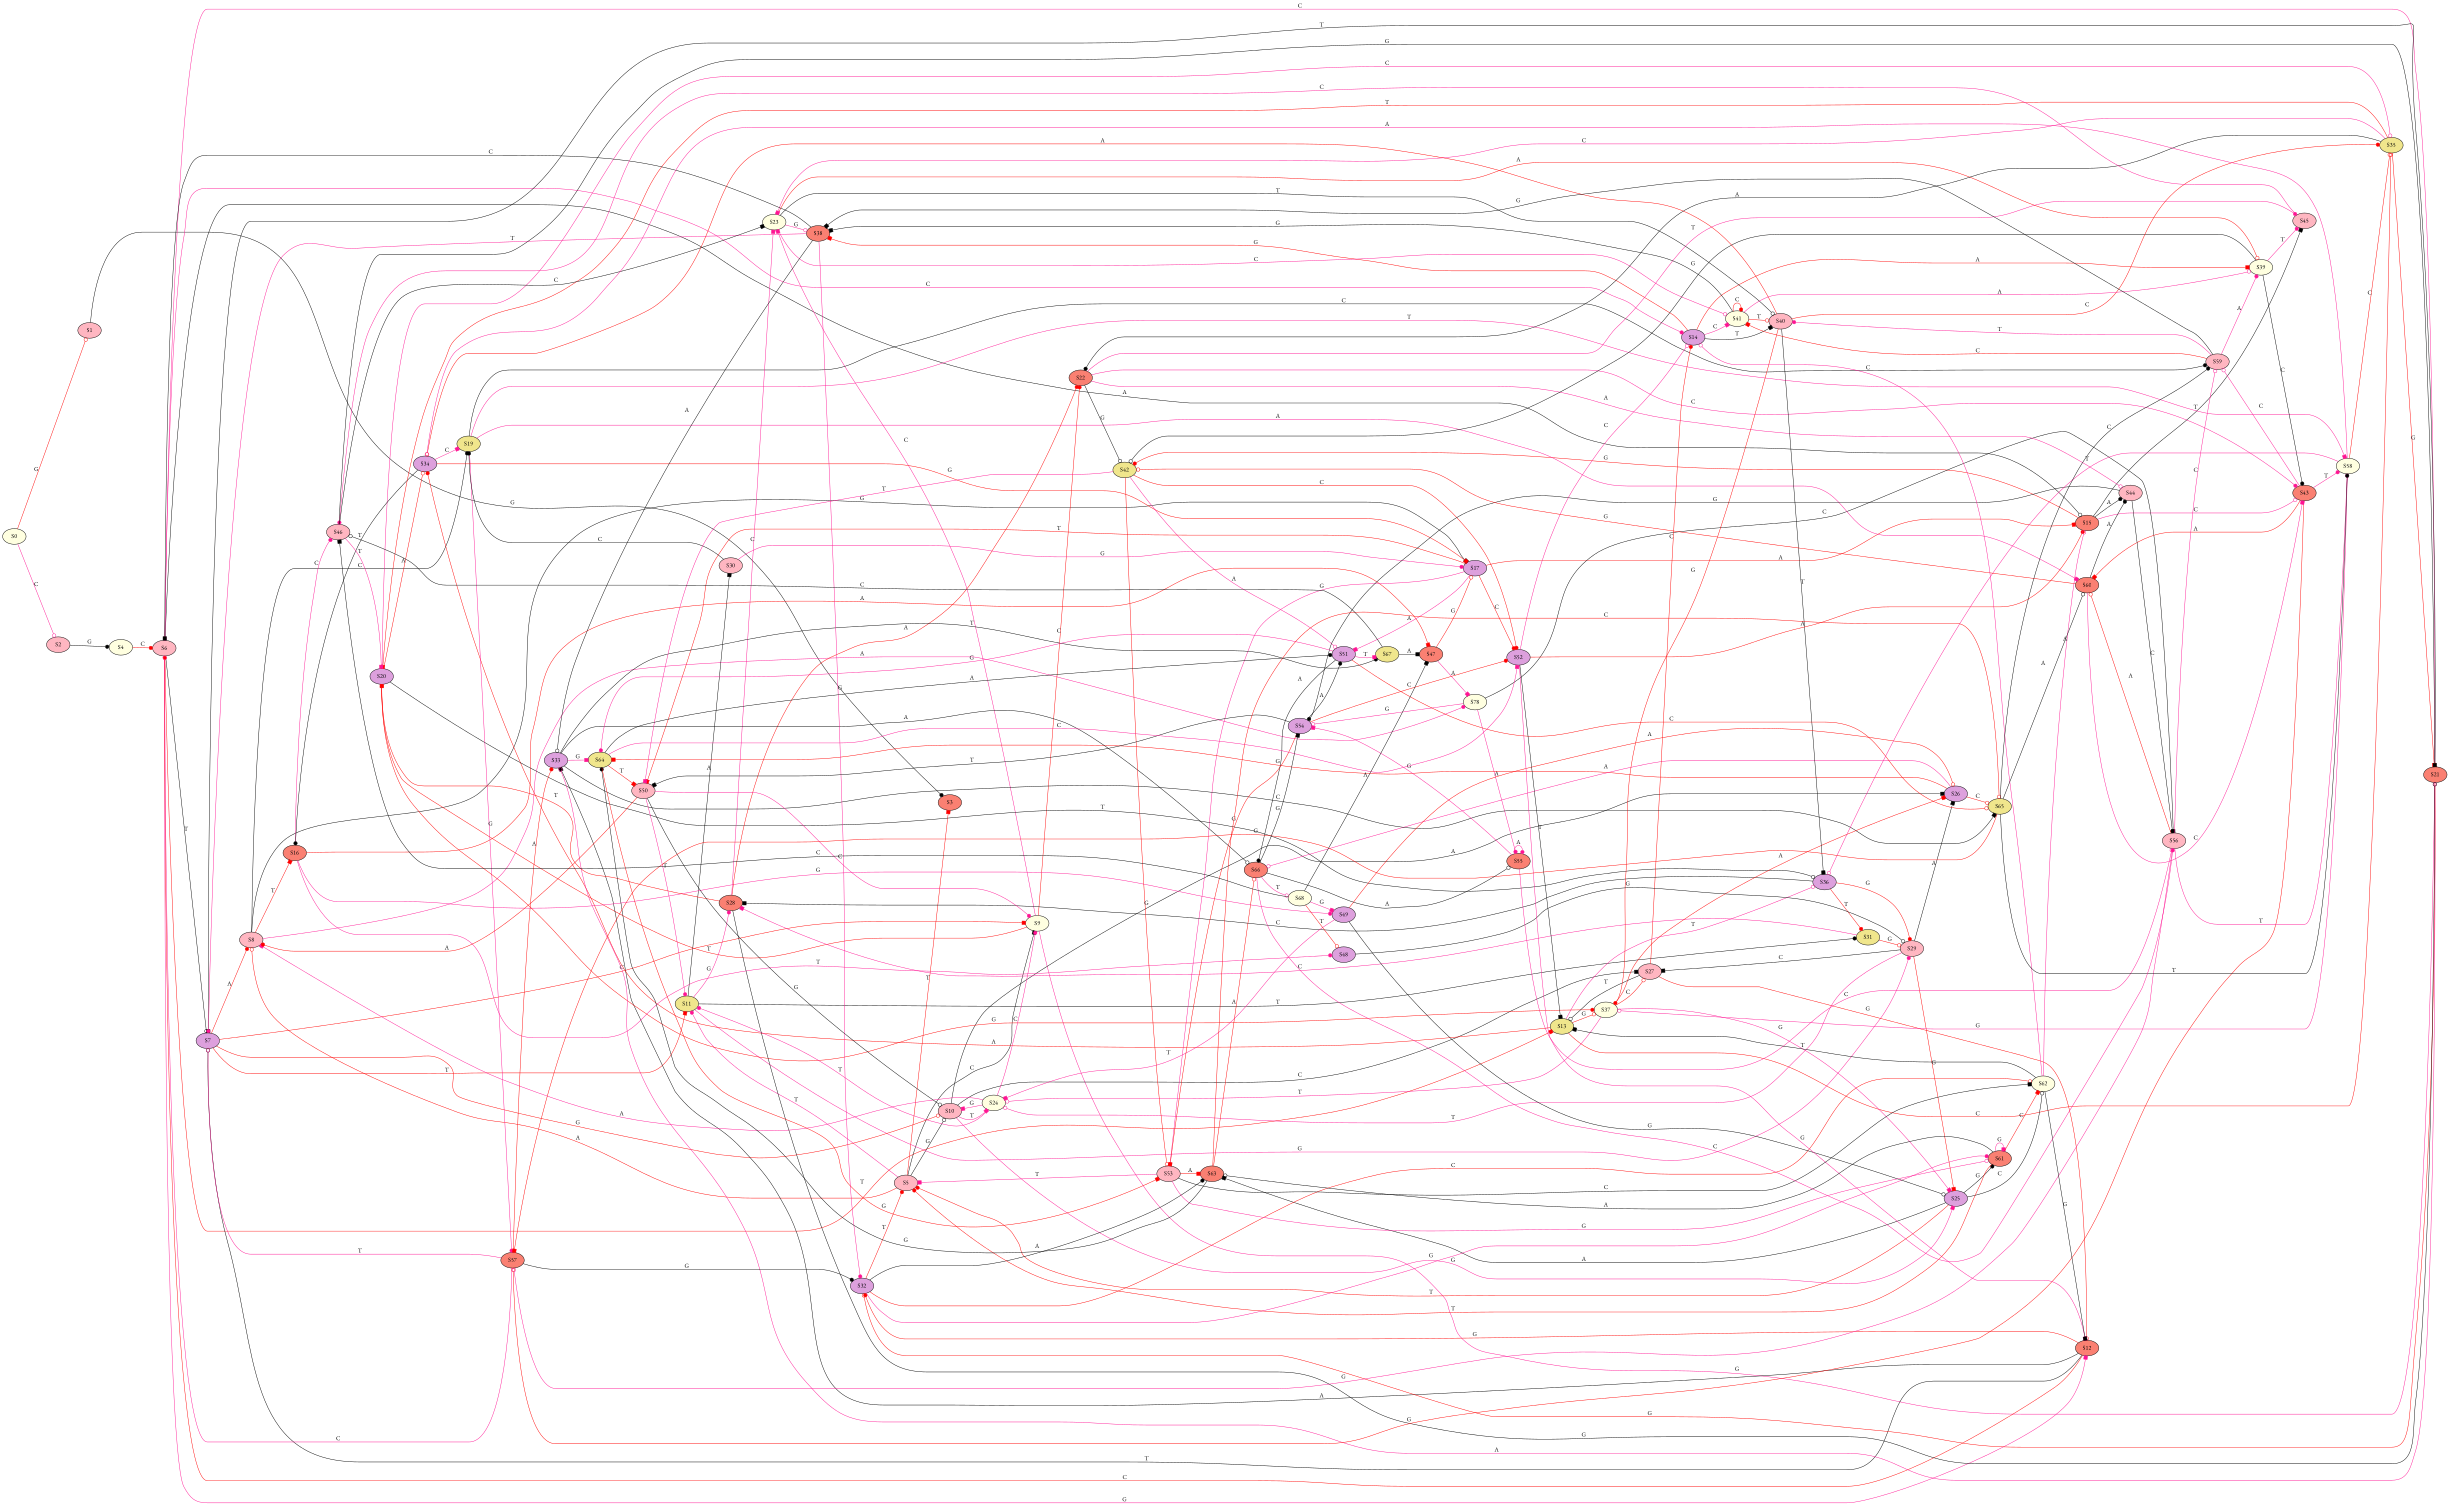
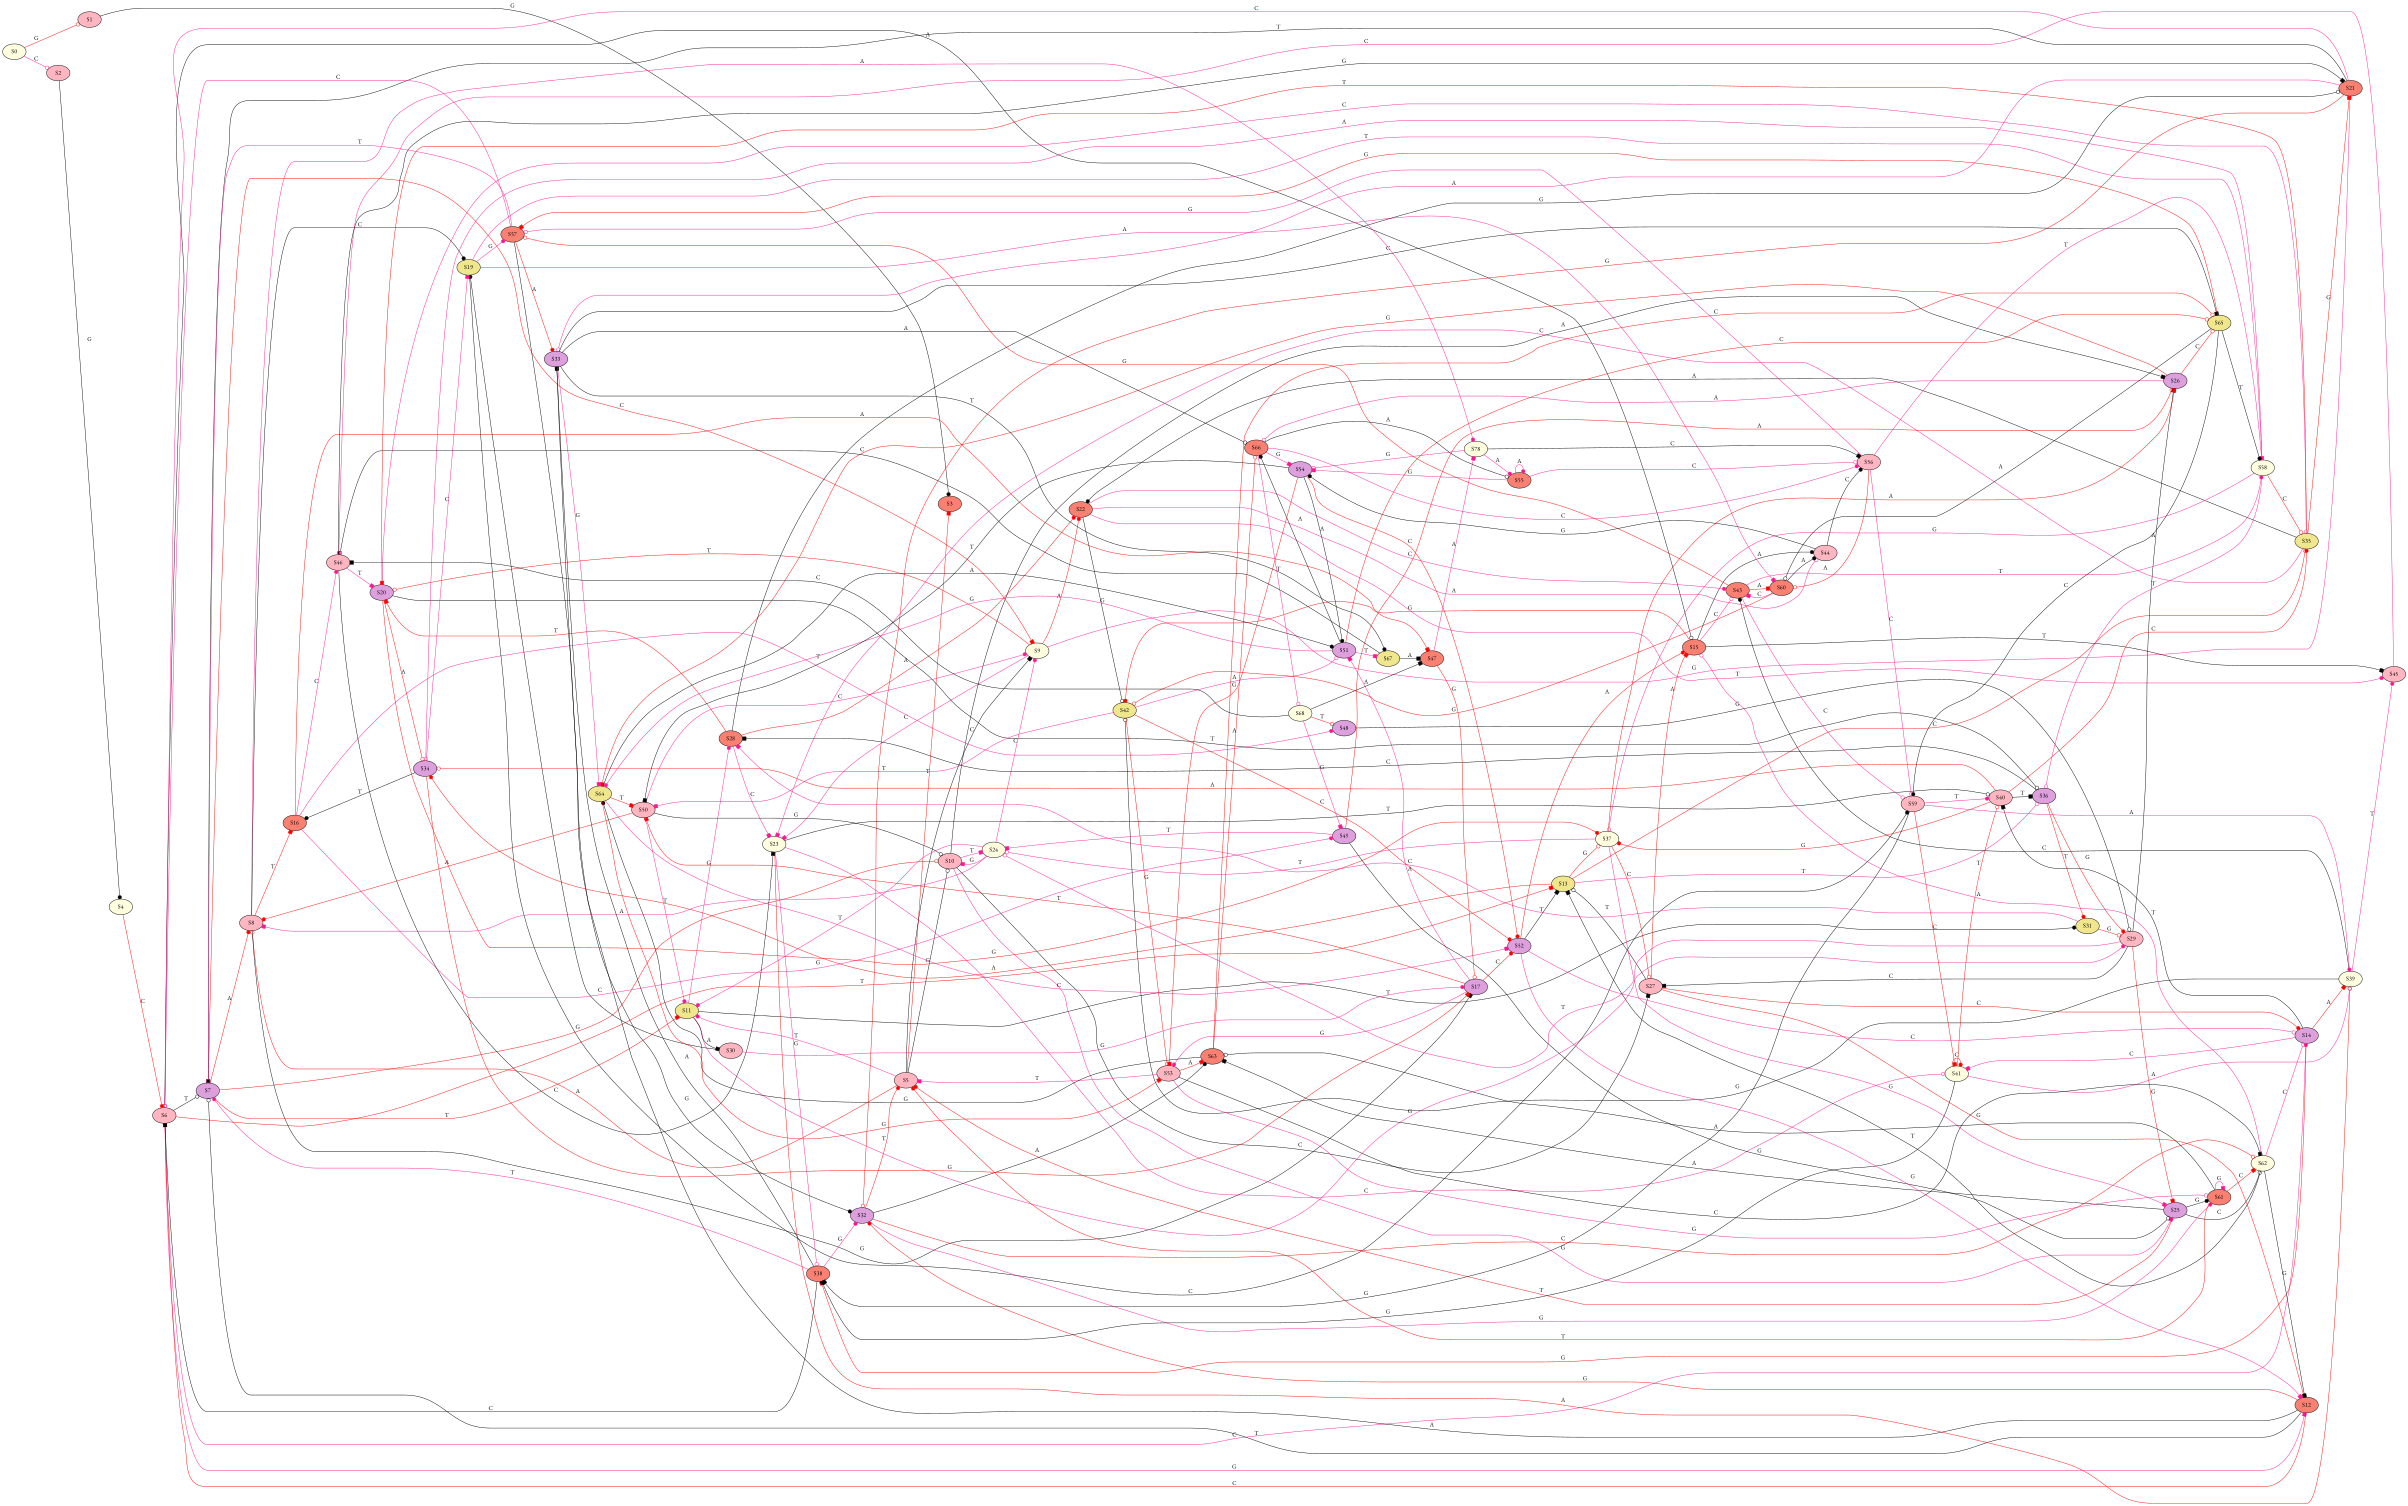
(1783, 561) -> (1659, 817)
(1059, 631) -> (1059, 596)
(1282, 805) -> (1276, 458)
